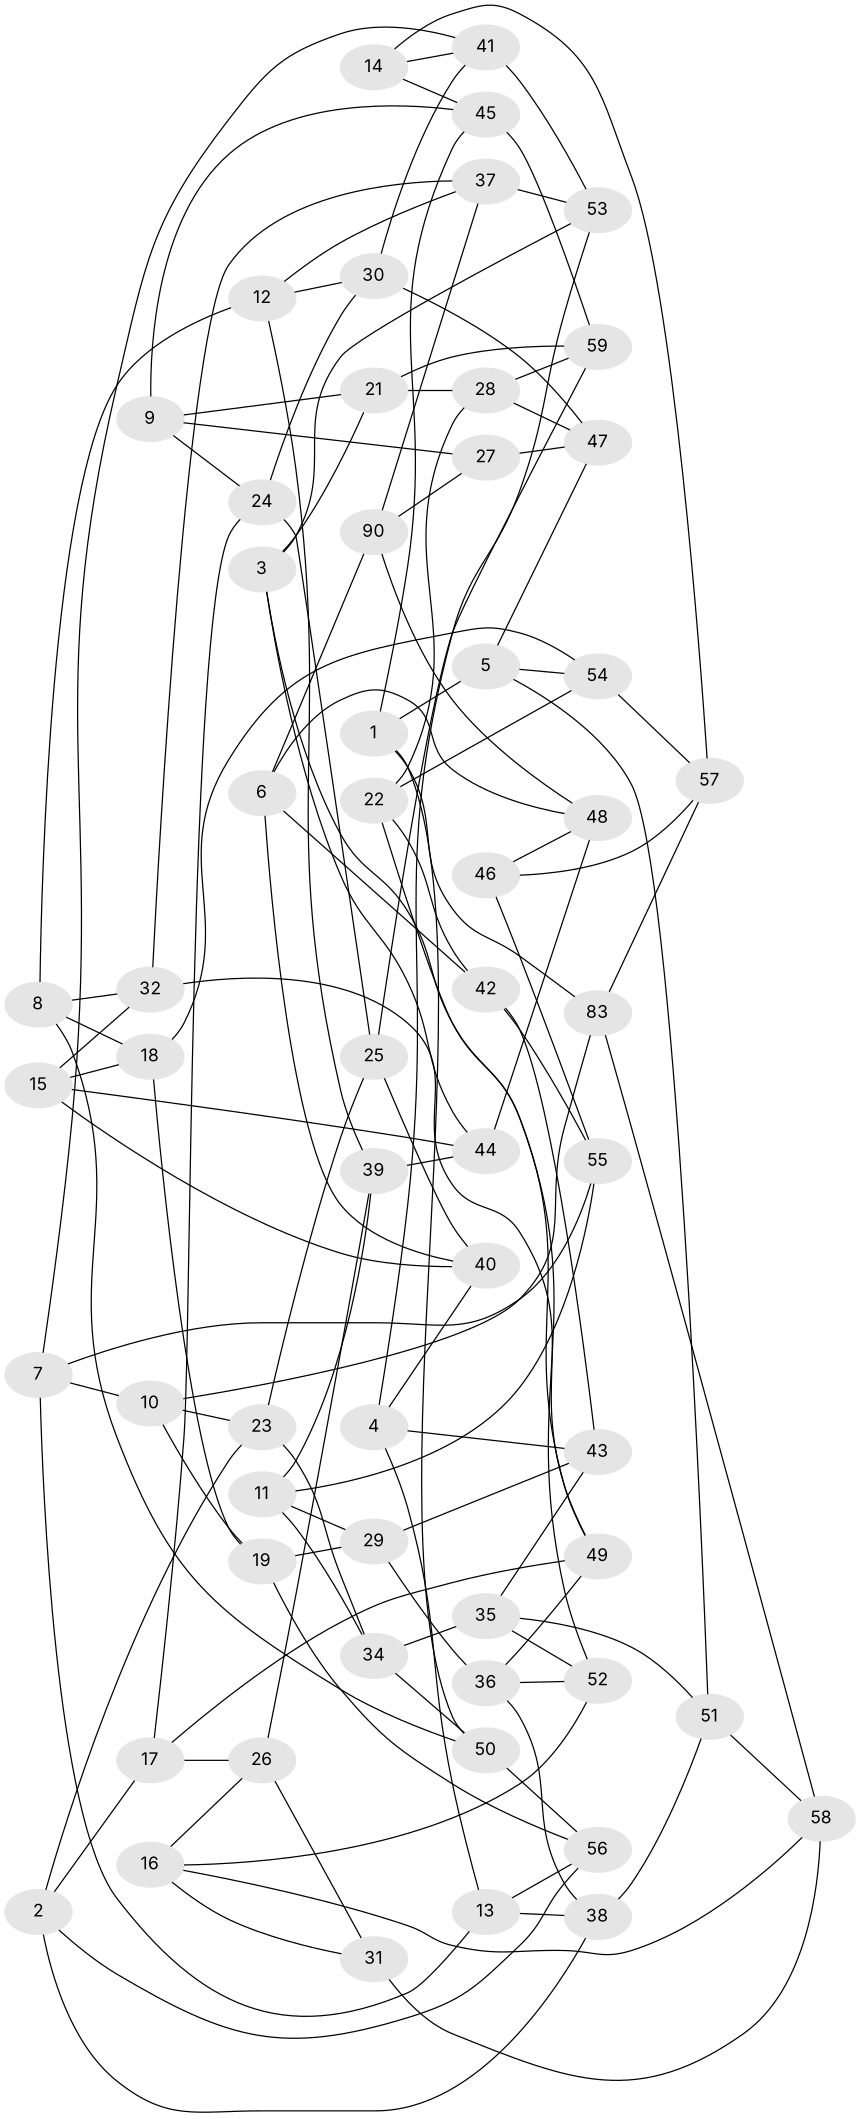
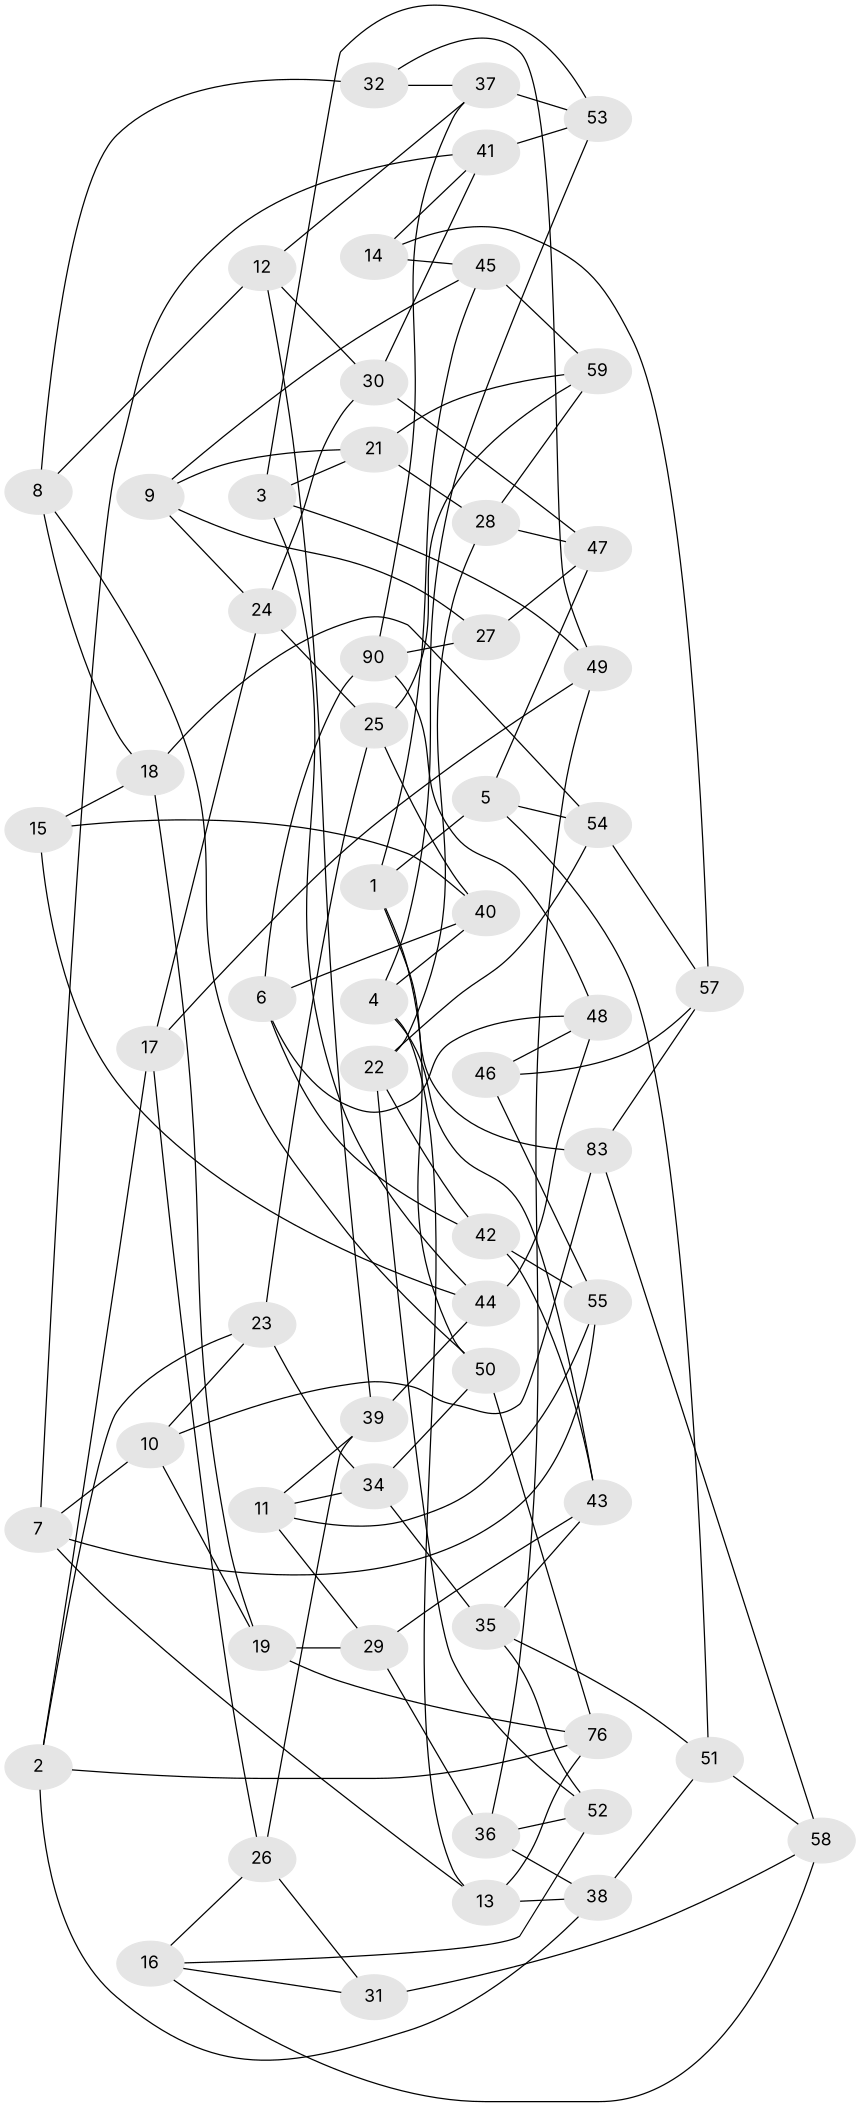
(93, 1039) -> none
(598, 1850) -> (598, 1736)
